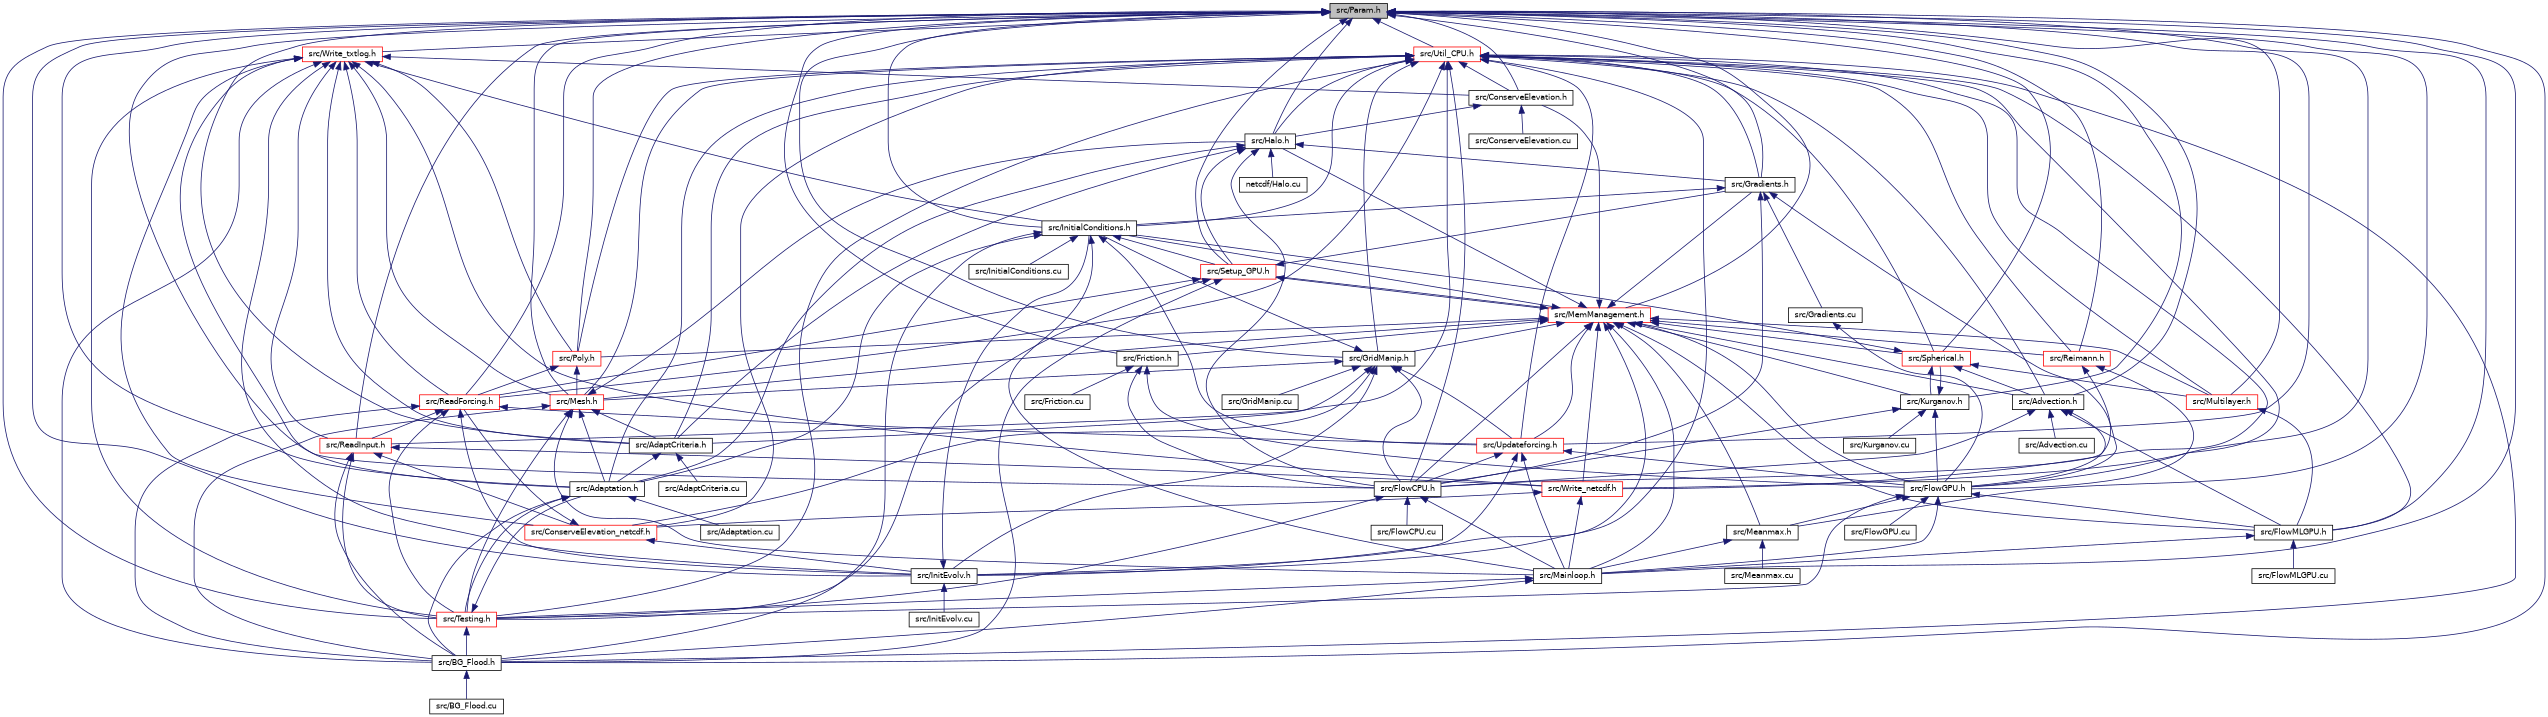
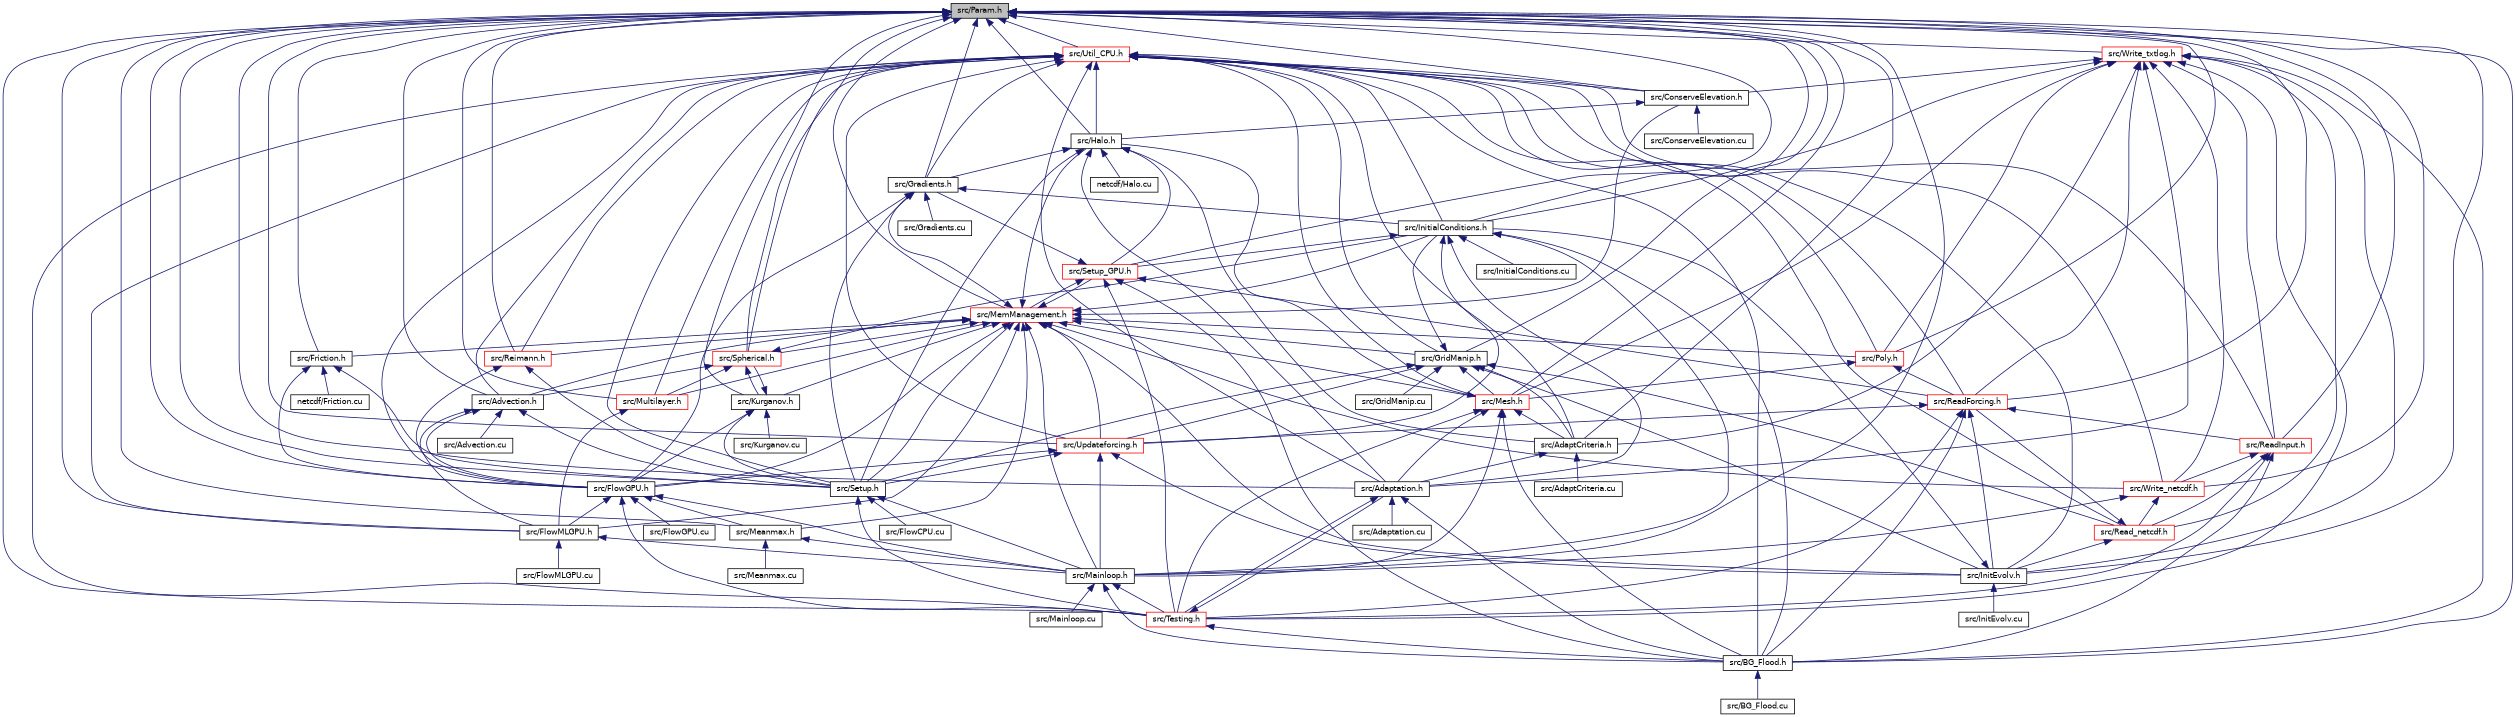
(1954, 378) -> (163, 65)
(1057, 402) -> (330, 402)
(1408, 489) -> (858, 489)
(591, 533) -> (2134, 533)
none -> (1066, 620)
